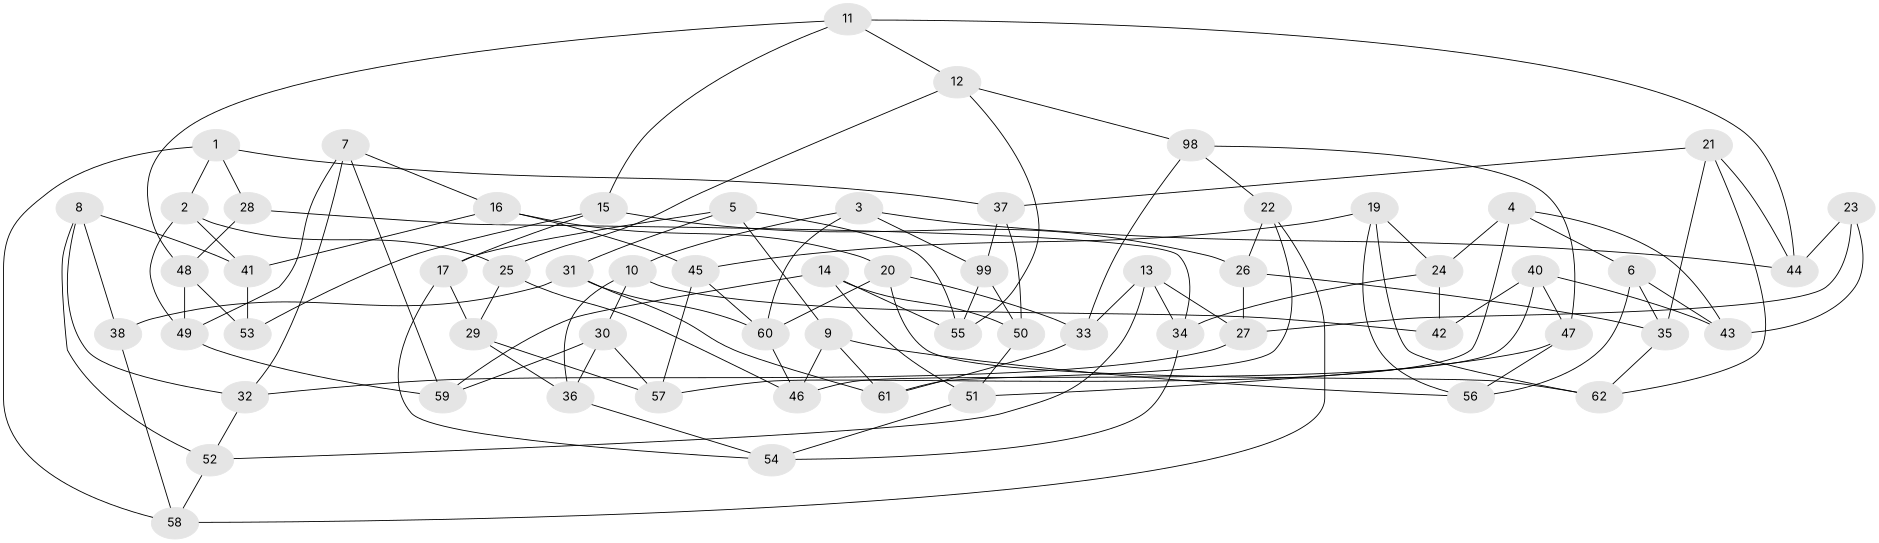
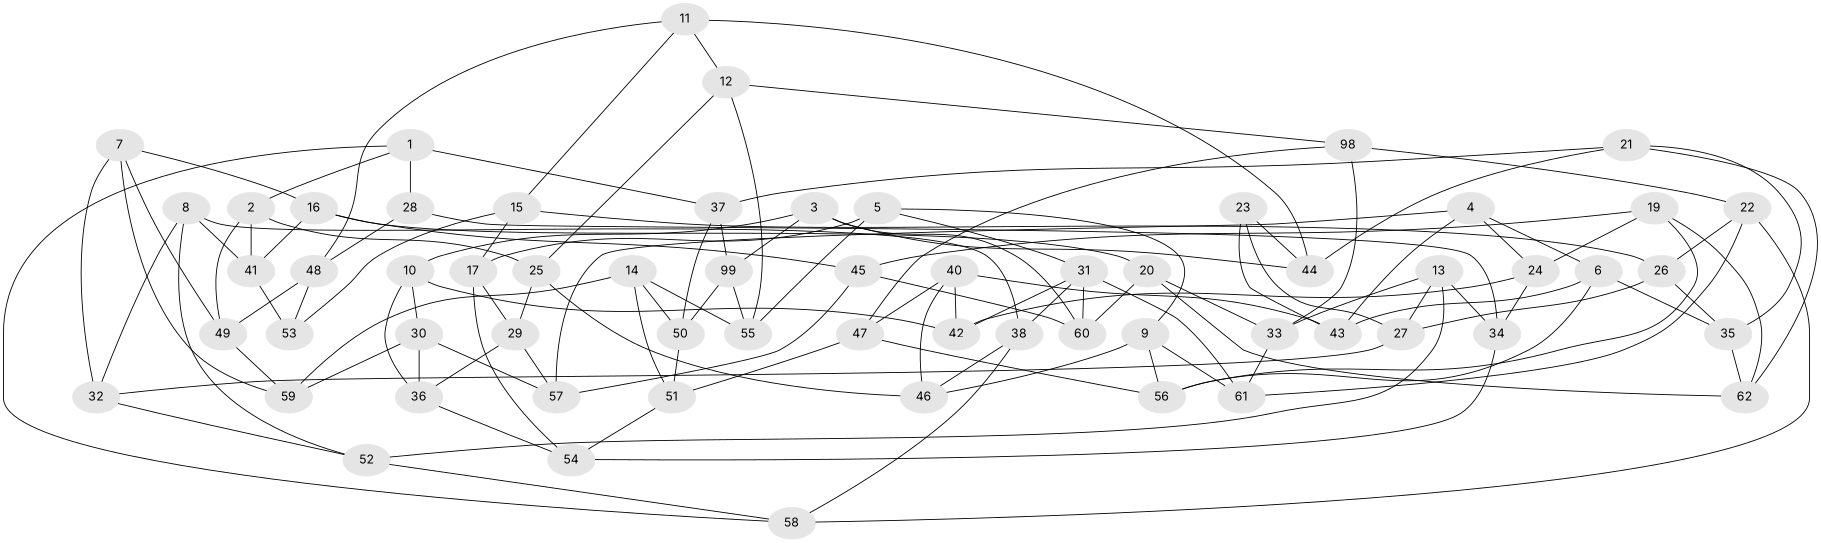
none -> (1020, 303)
(778, 359) -> (972, 366)
